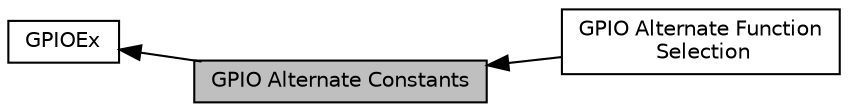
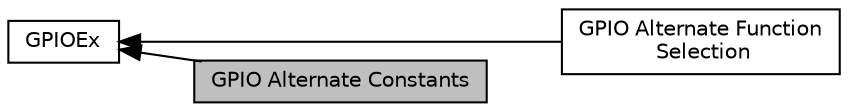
(535, 60) -> (351, 42)
